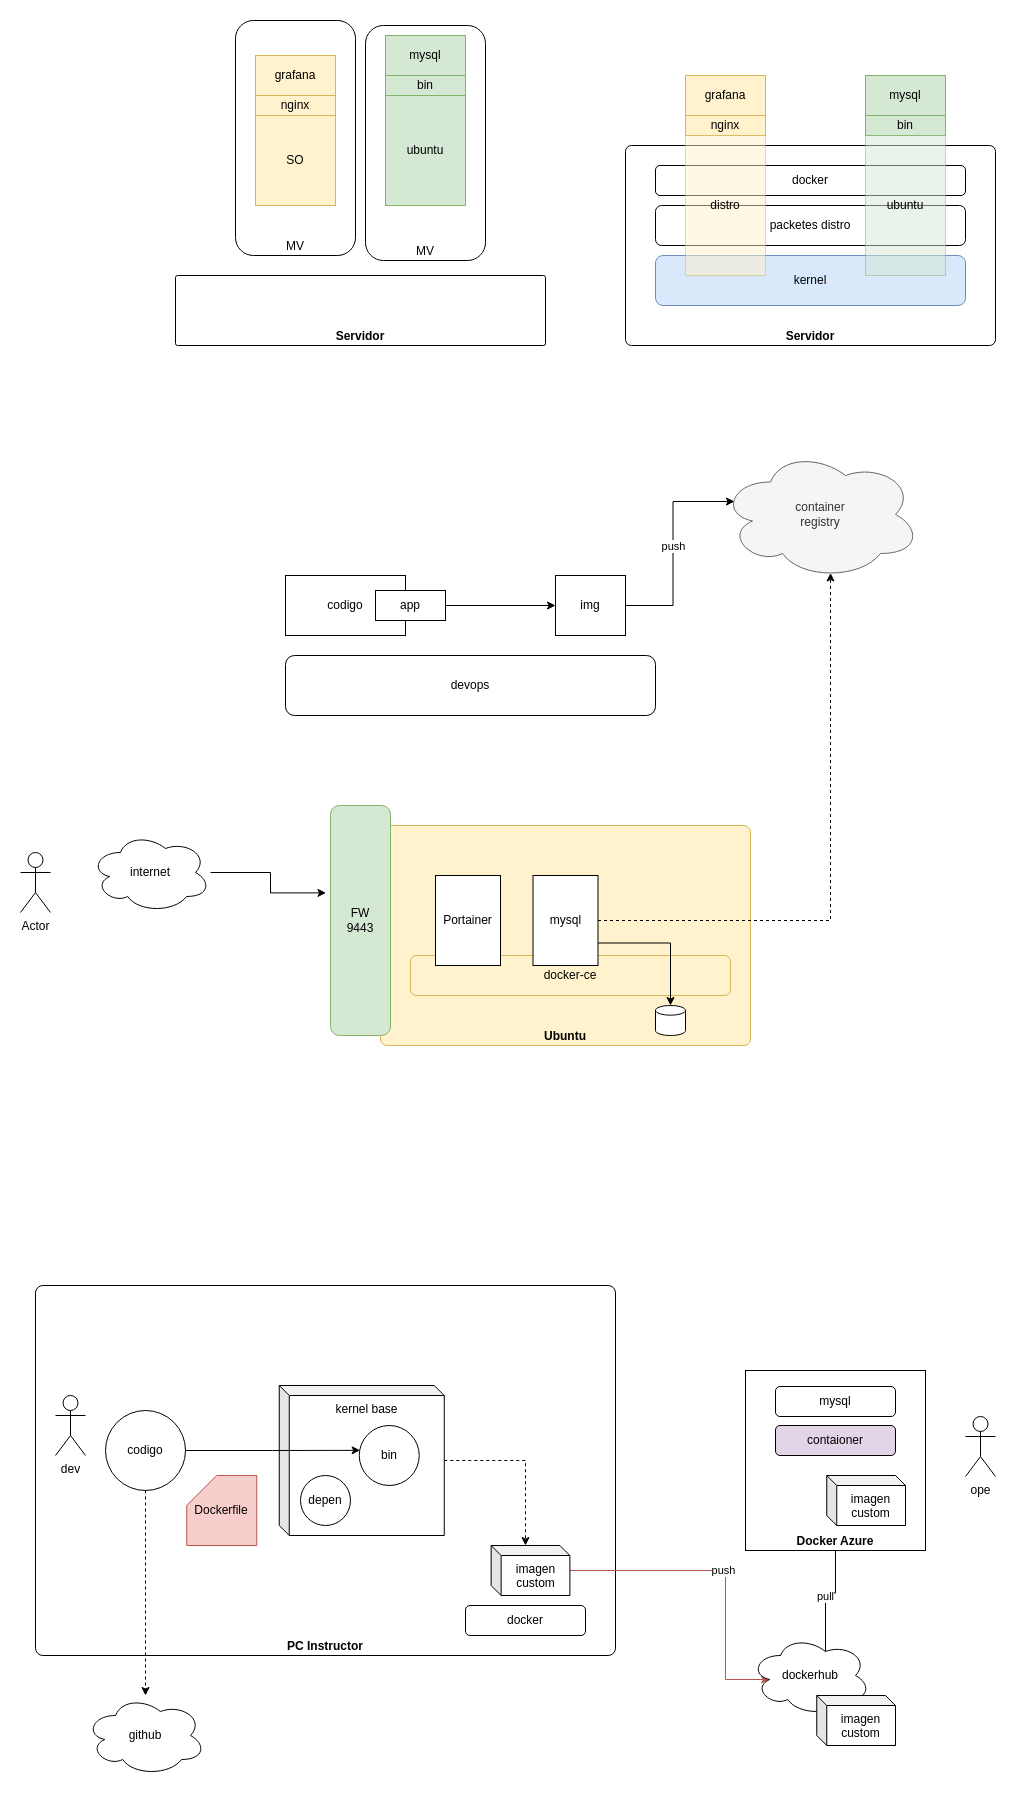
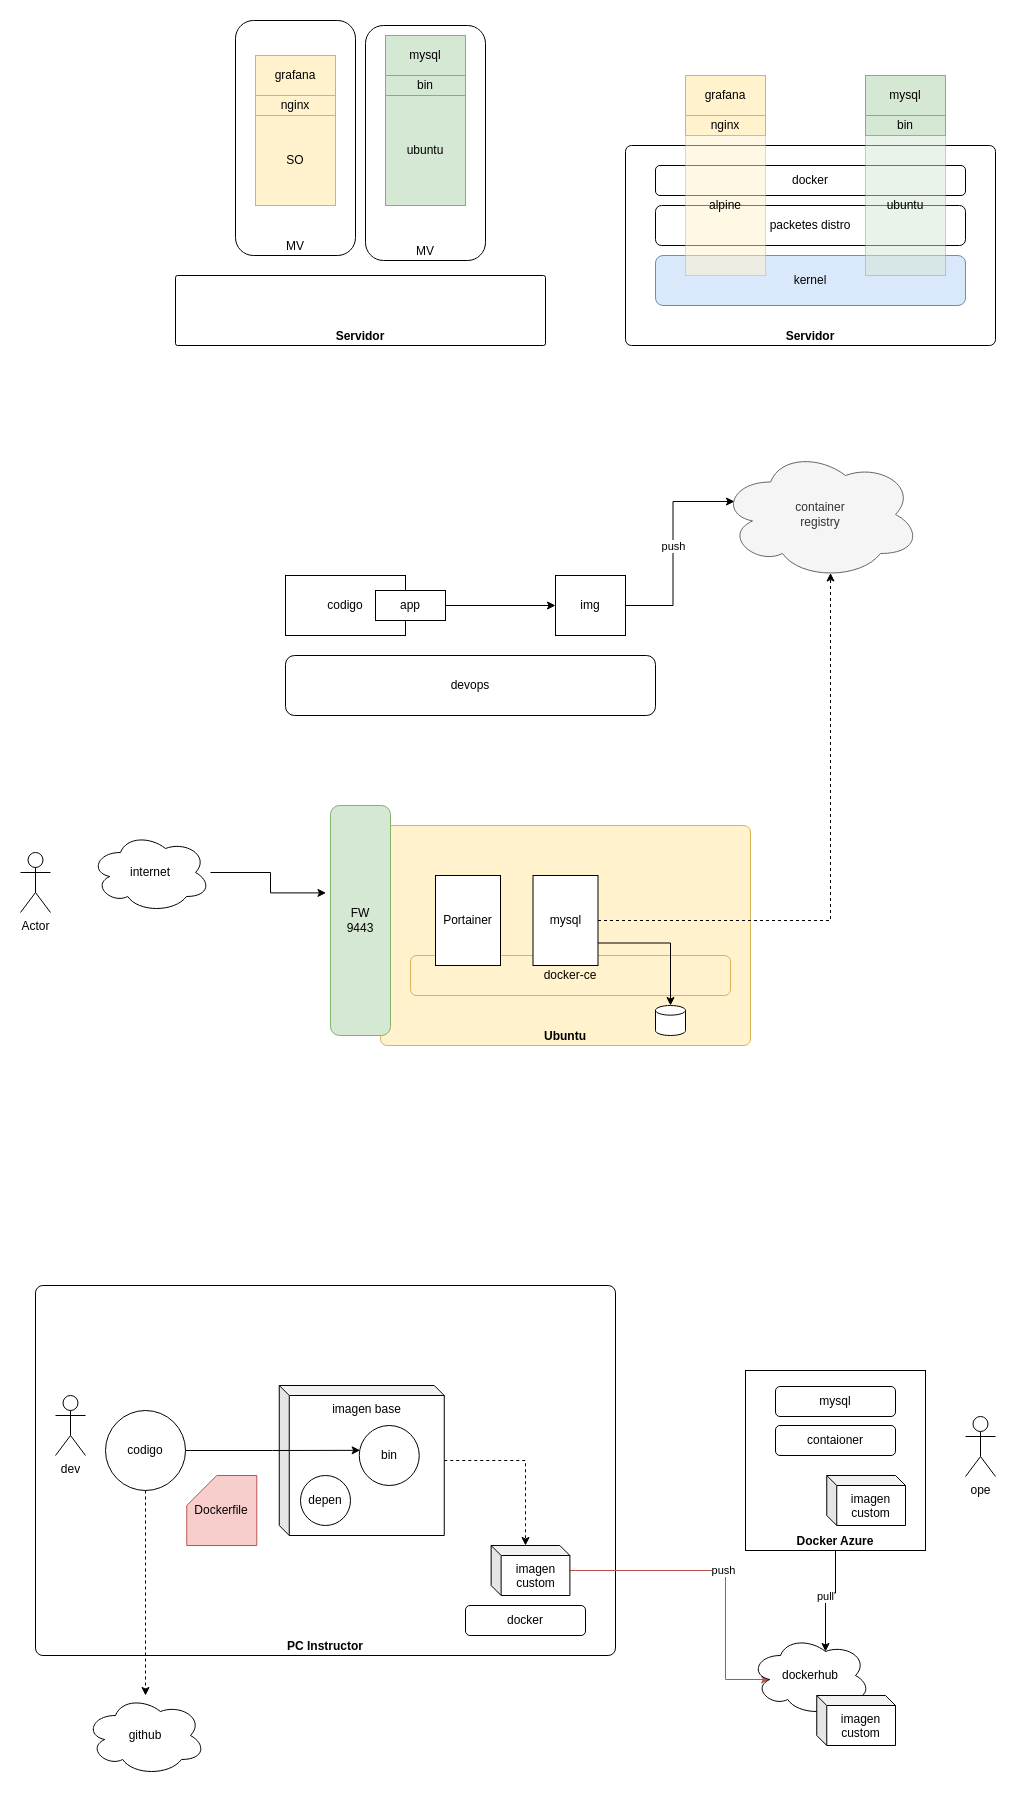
(726, 206) -> (726, 206)
(367, 1410) -> (367, 1410)
(836, 1441) -> (836, 1441)
(826, 1645) -> (826, 1643)
